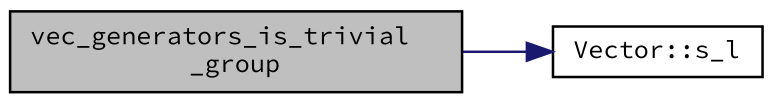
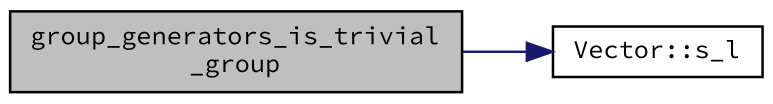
(236, 52) -> (236, 52)
